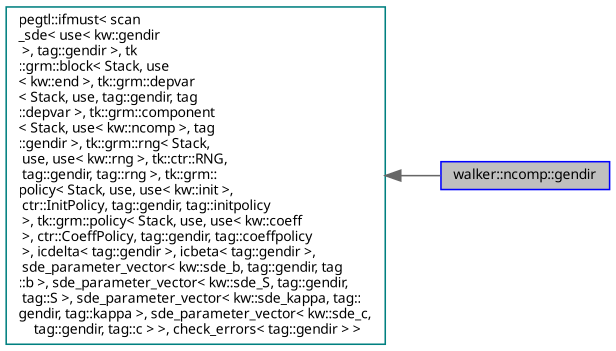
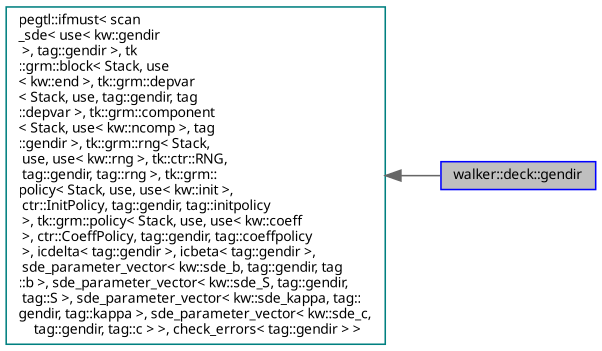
(525, 176) -> (518, 176)
